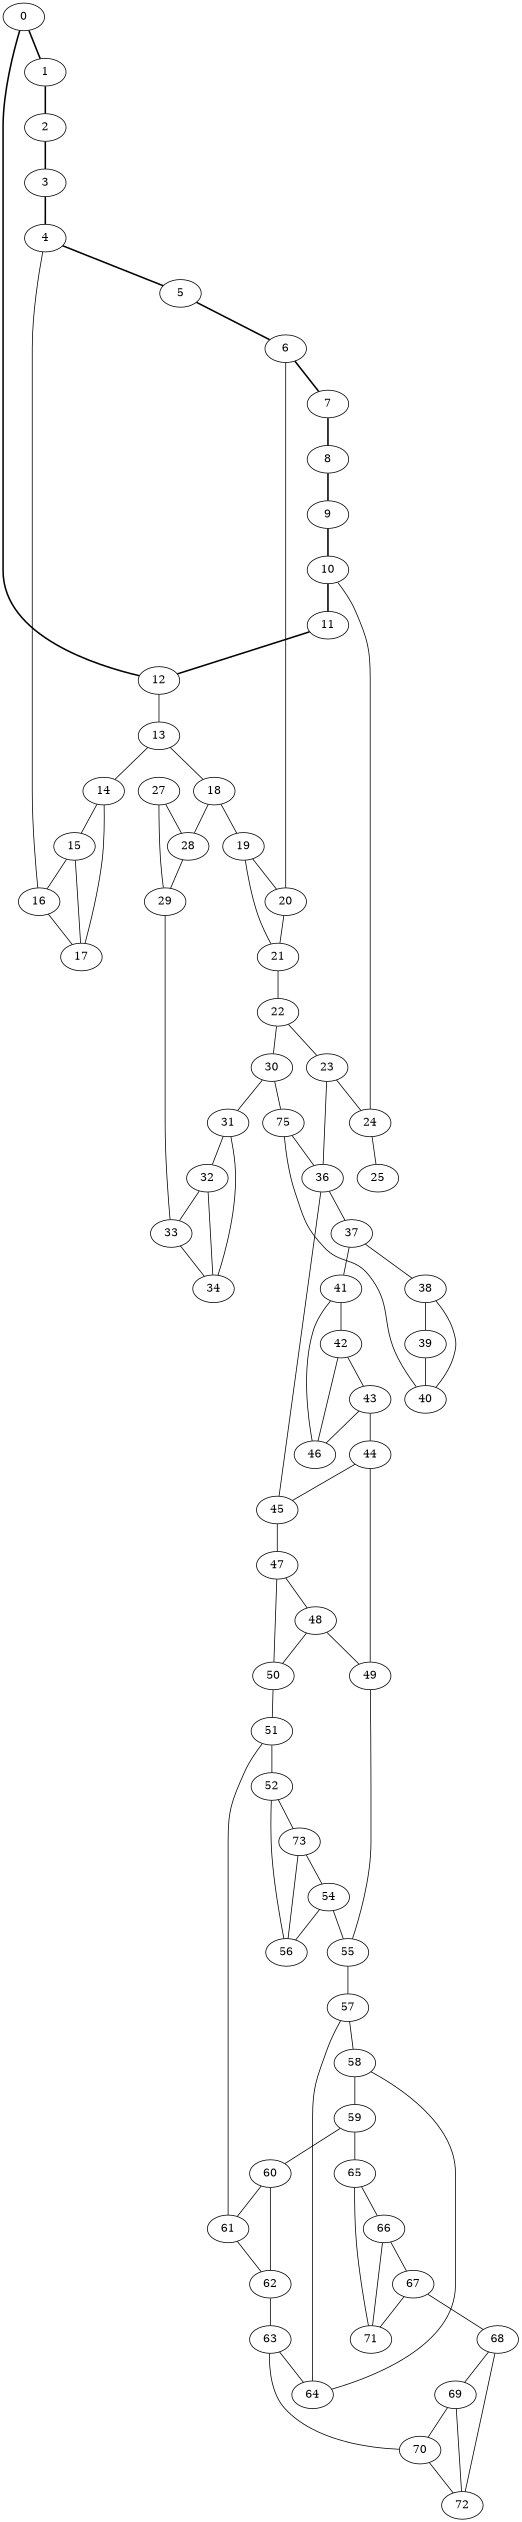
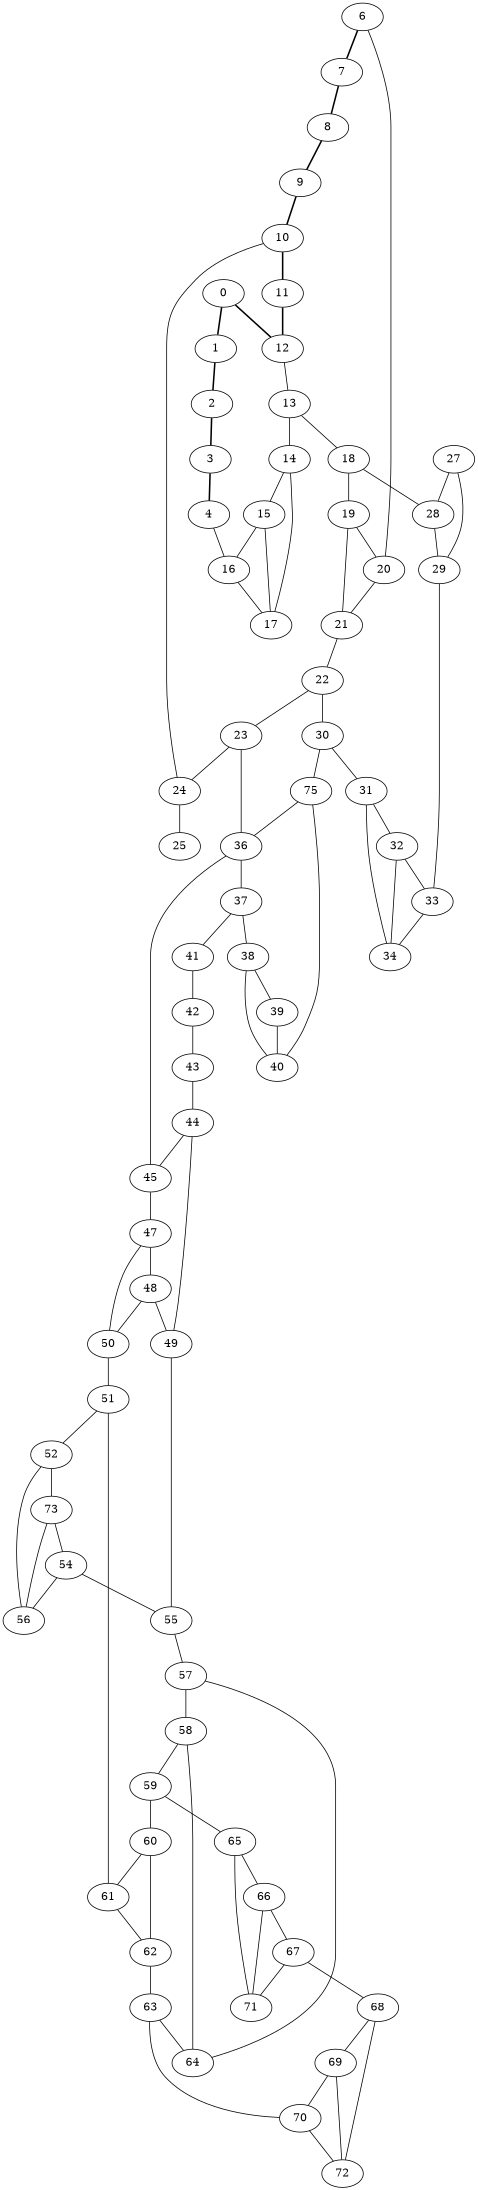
(180, 293) -> none
(315, 1455) -> none
